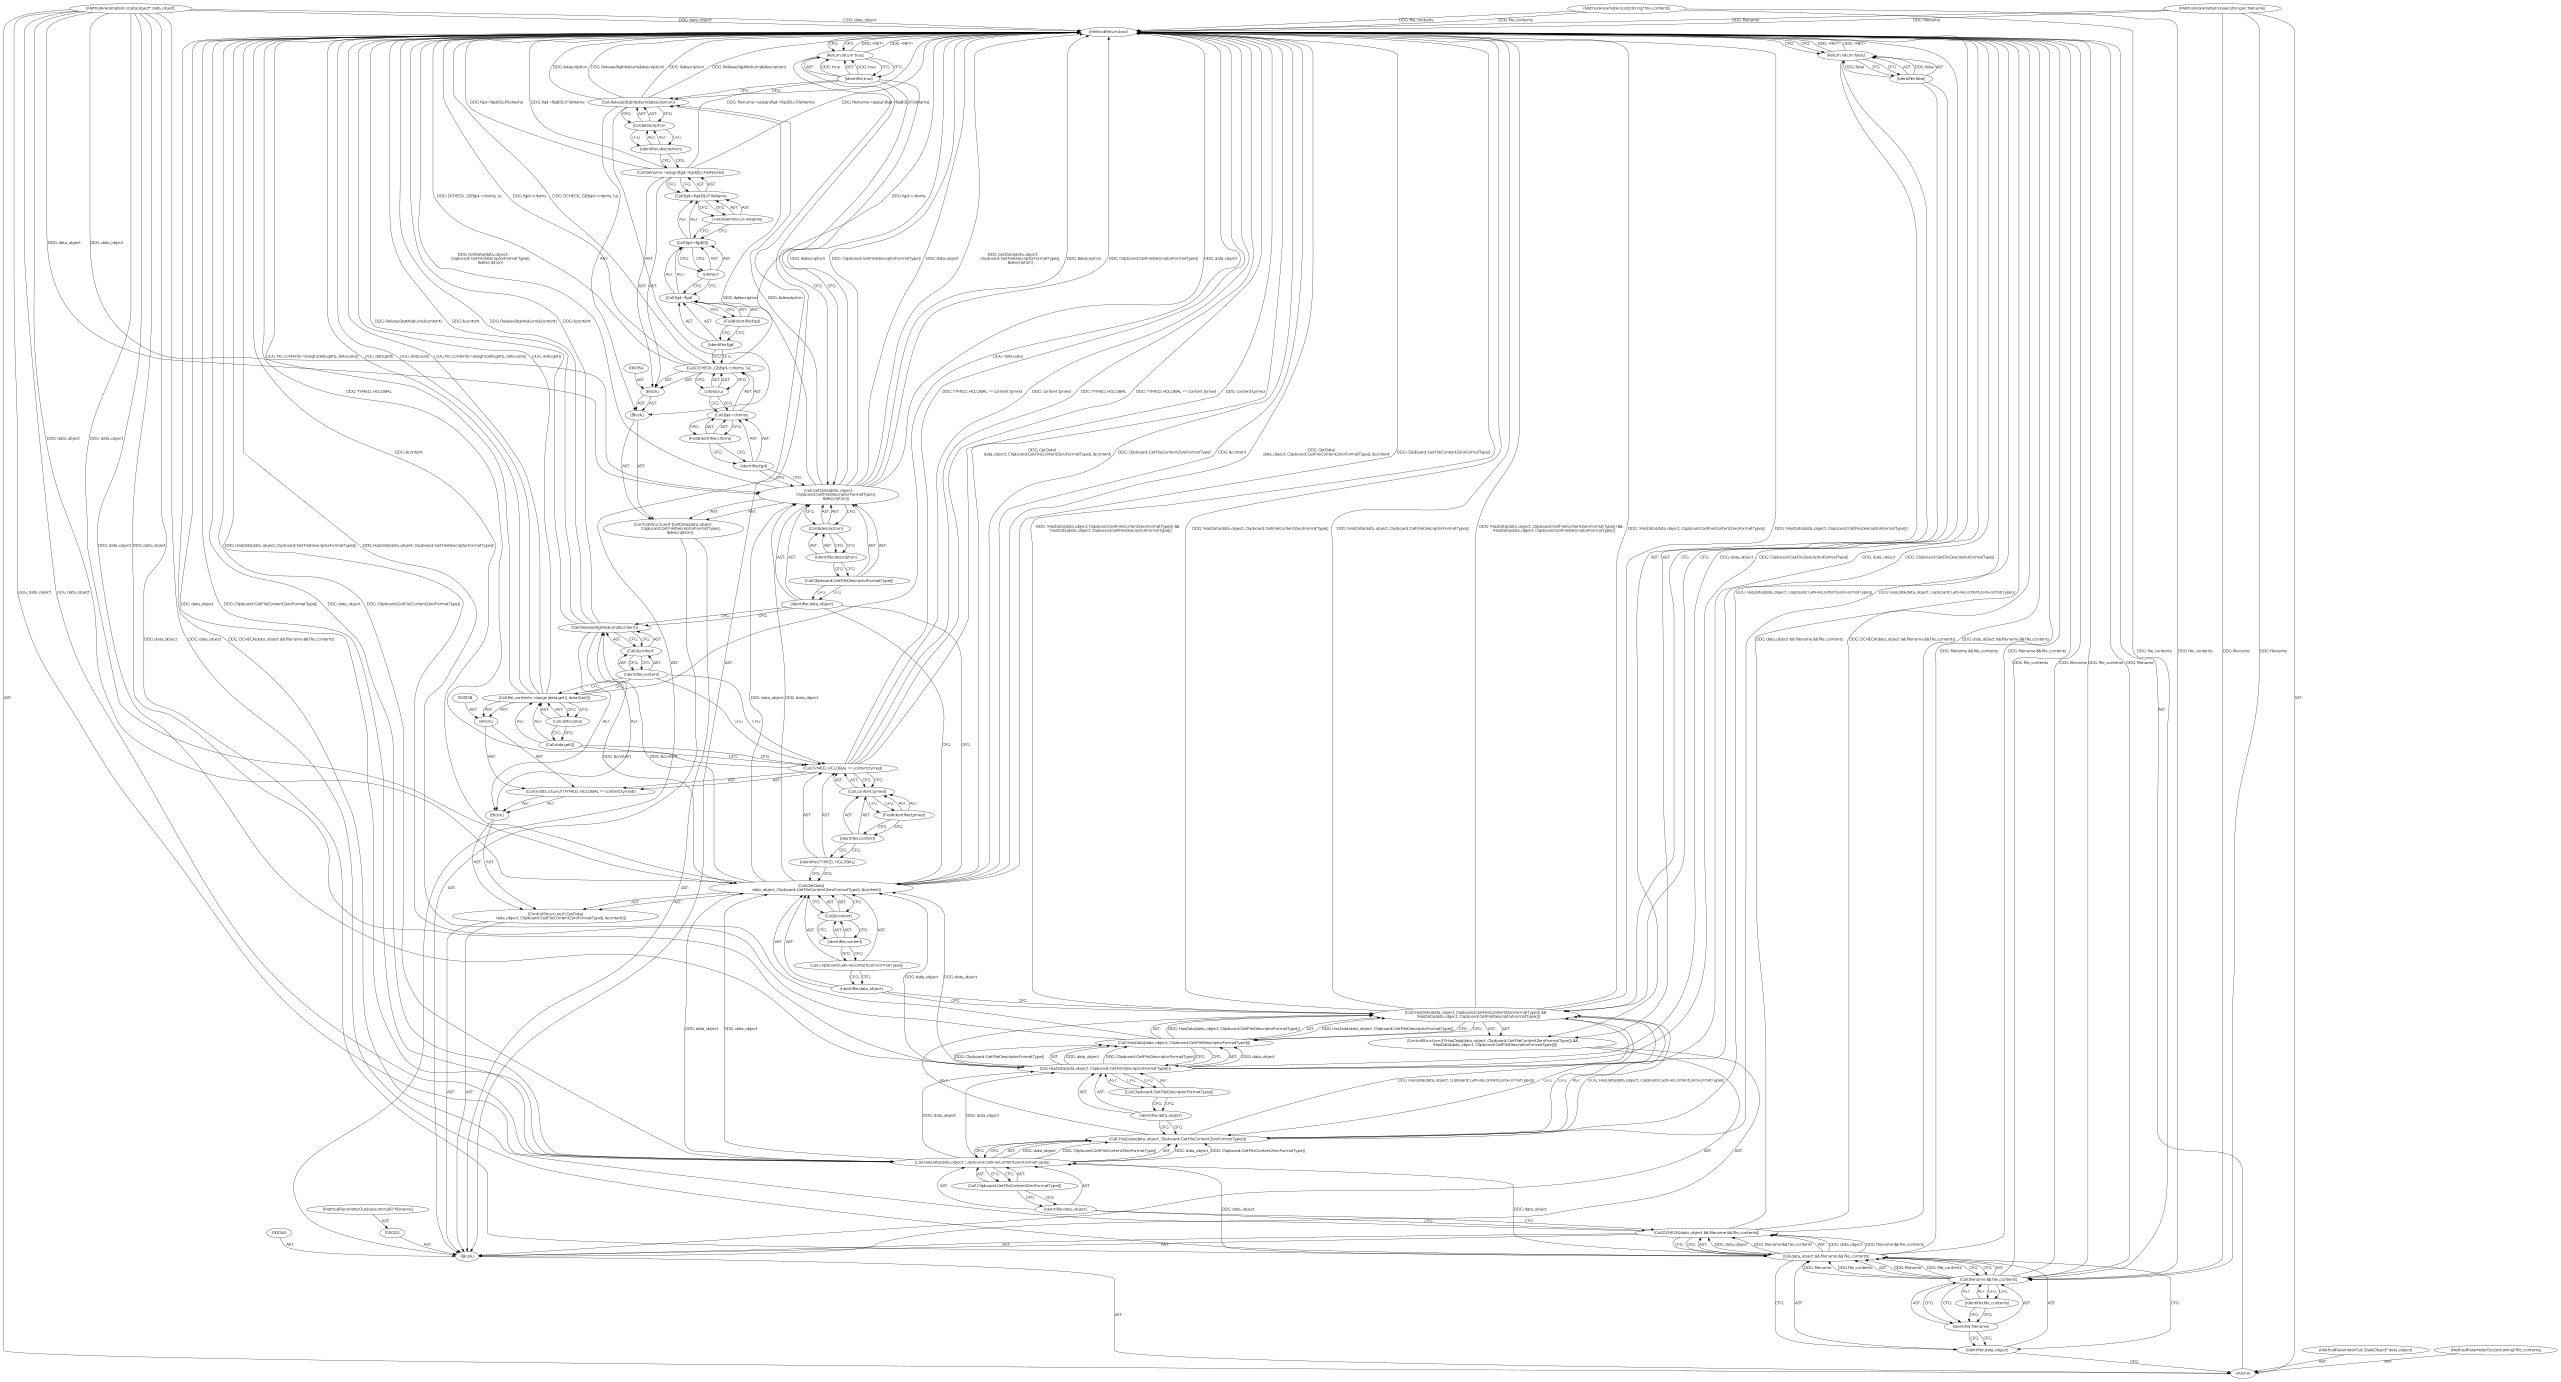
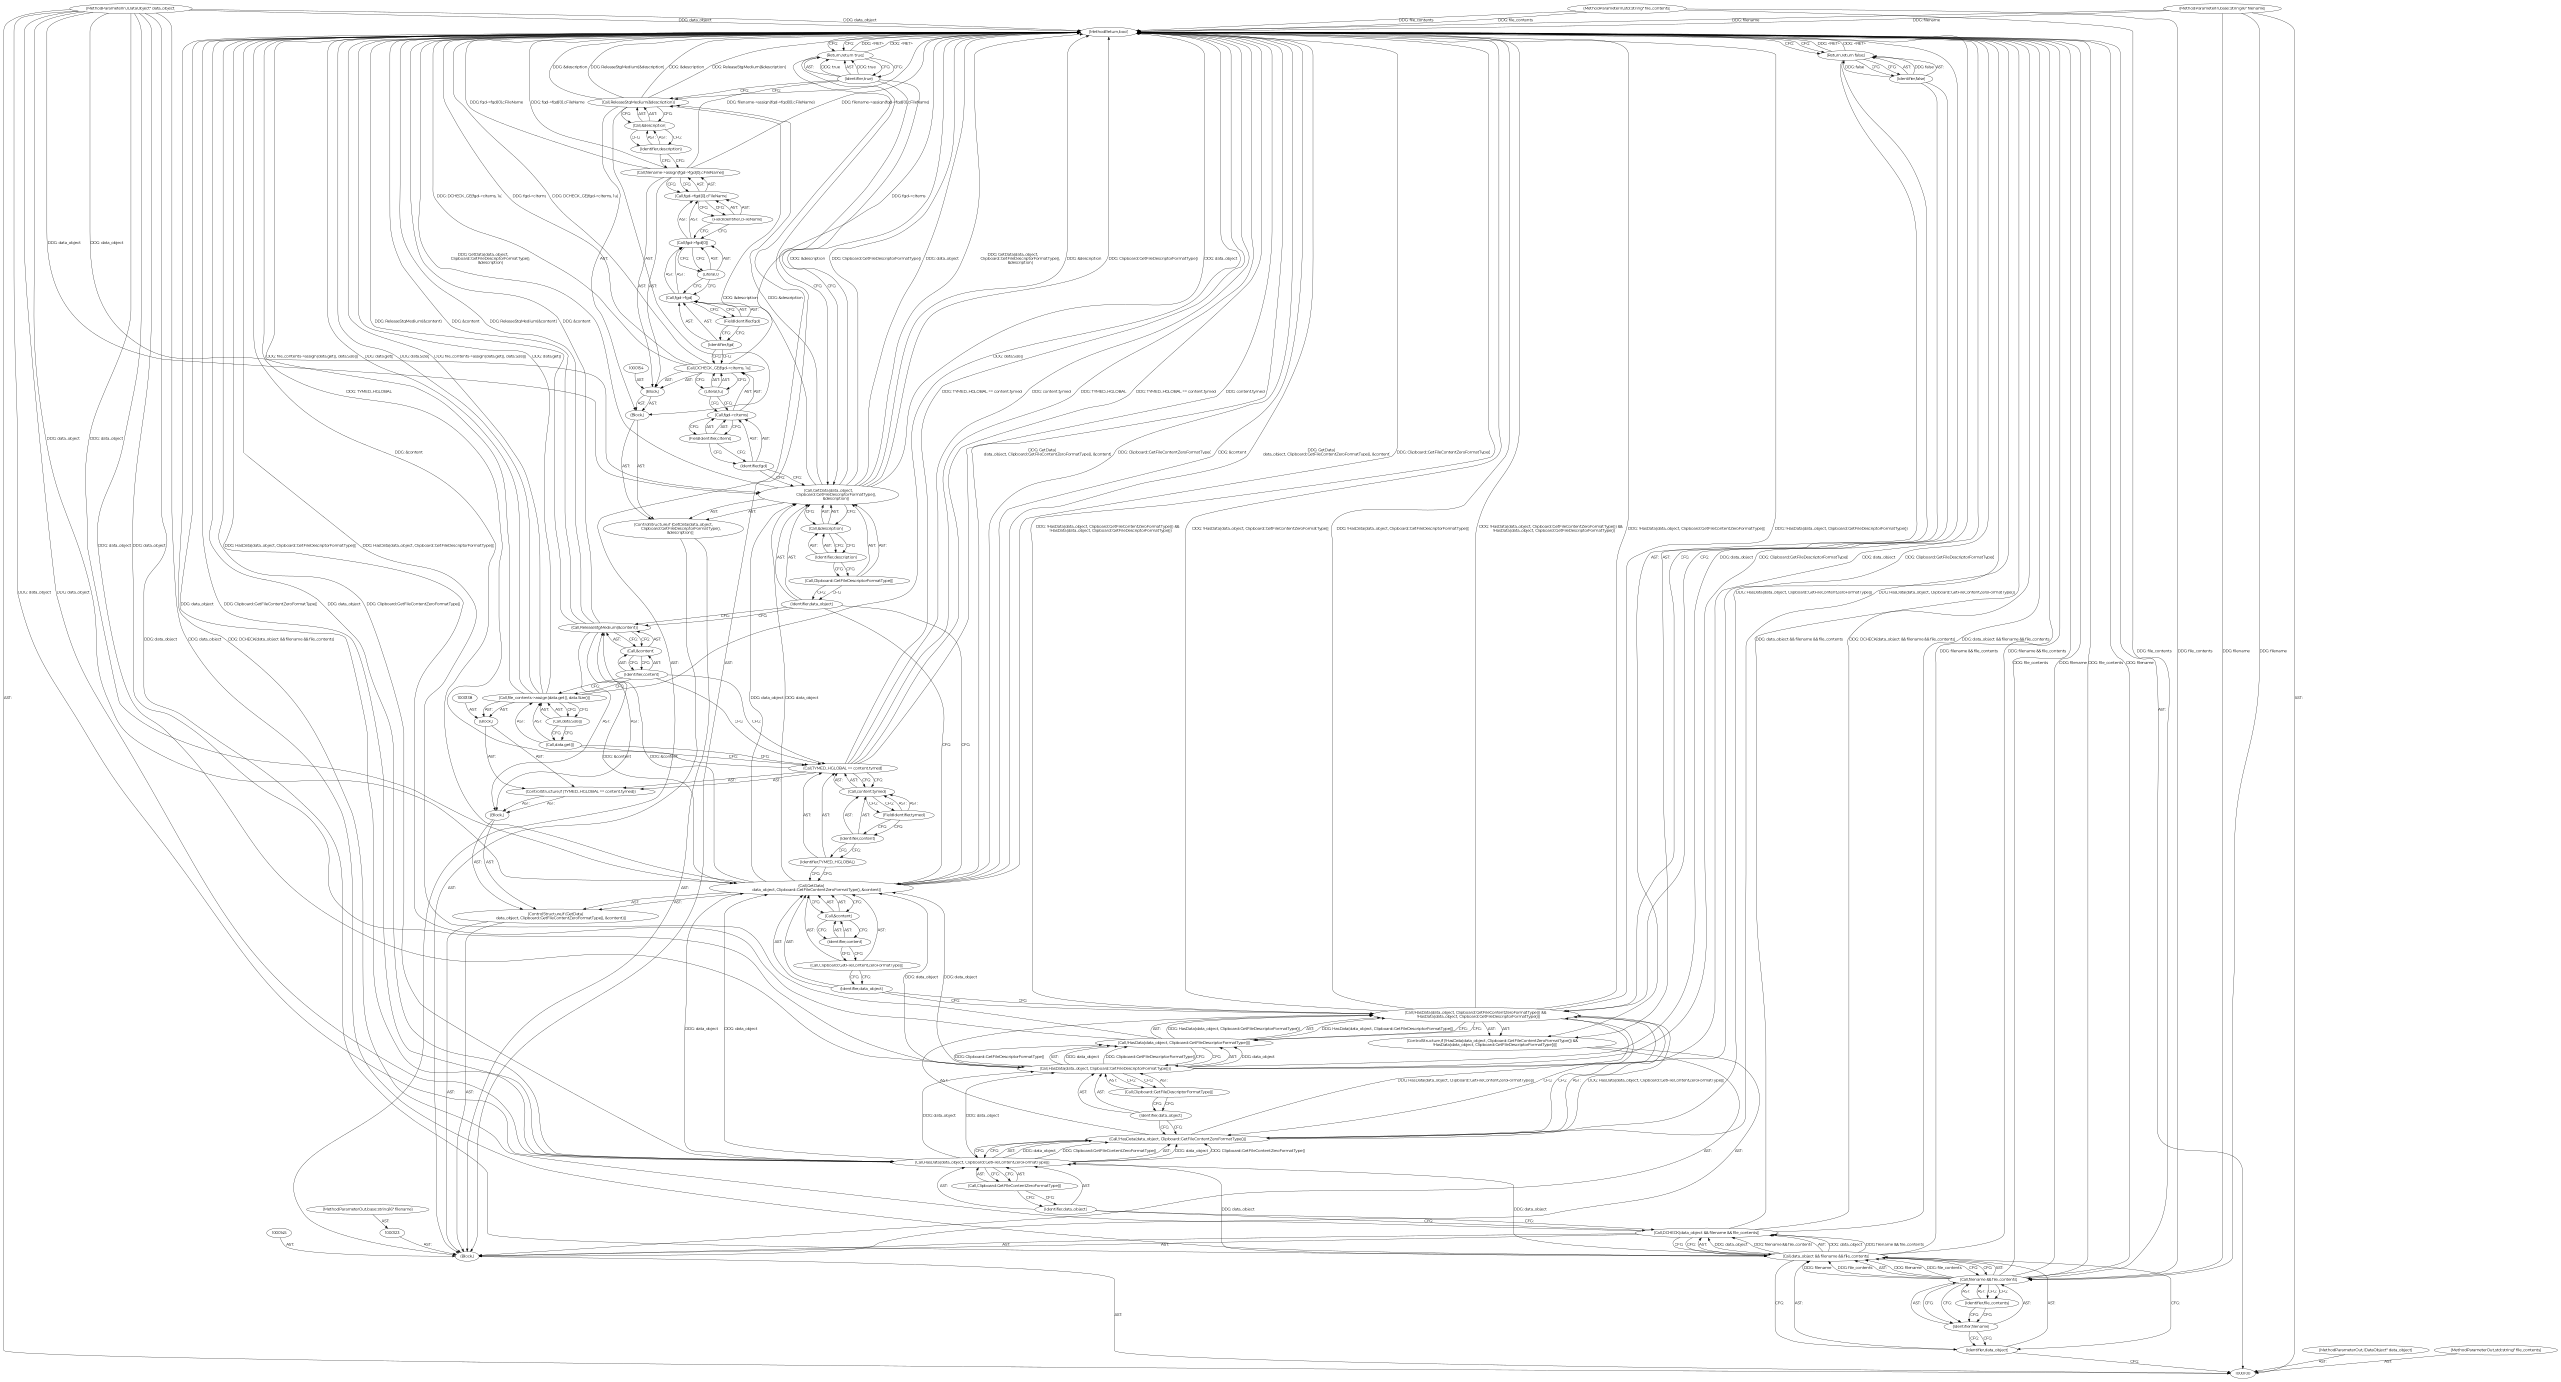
(2121, 263) -> (2121, 260)
